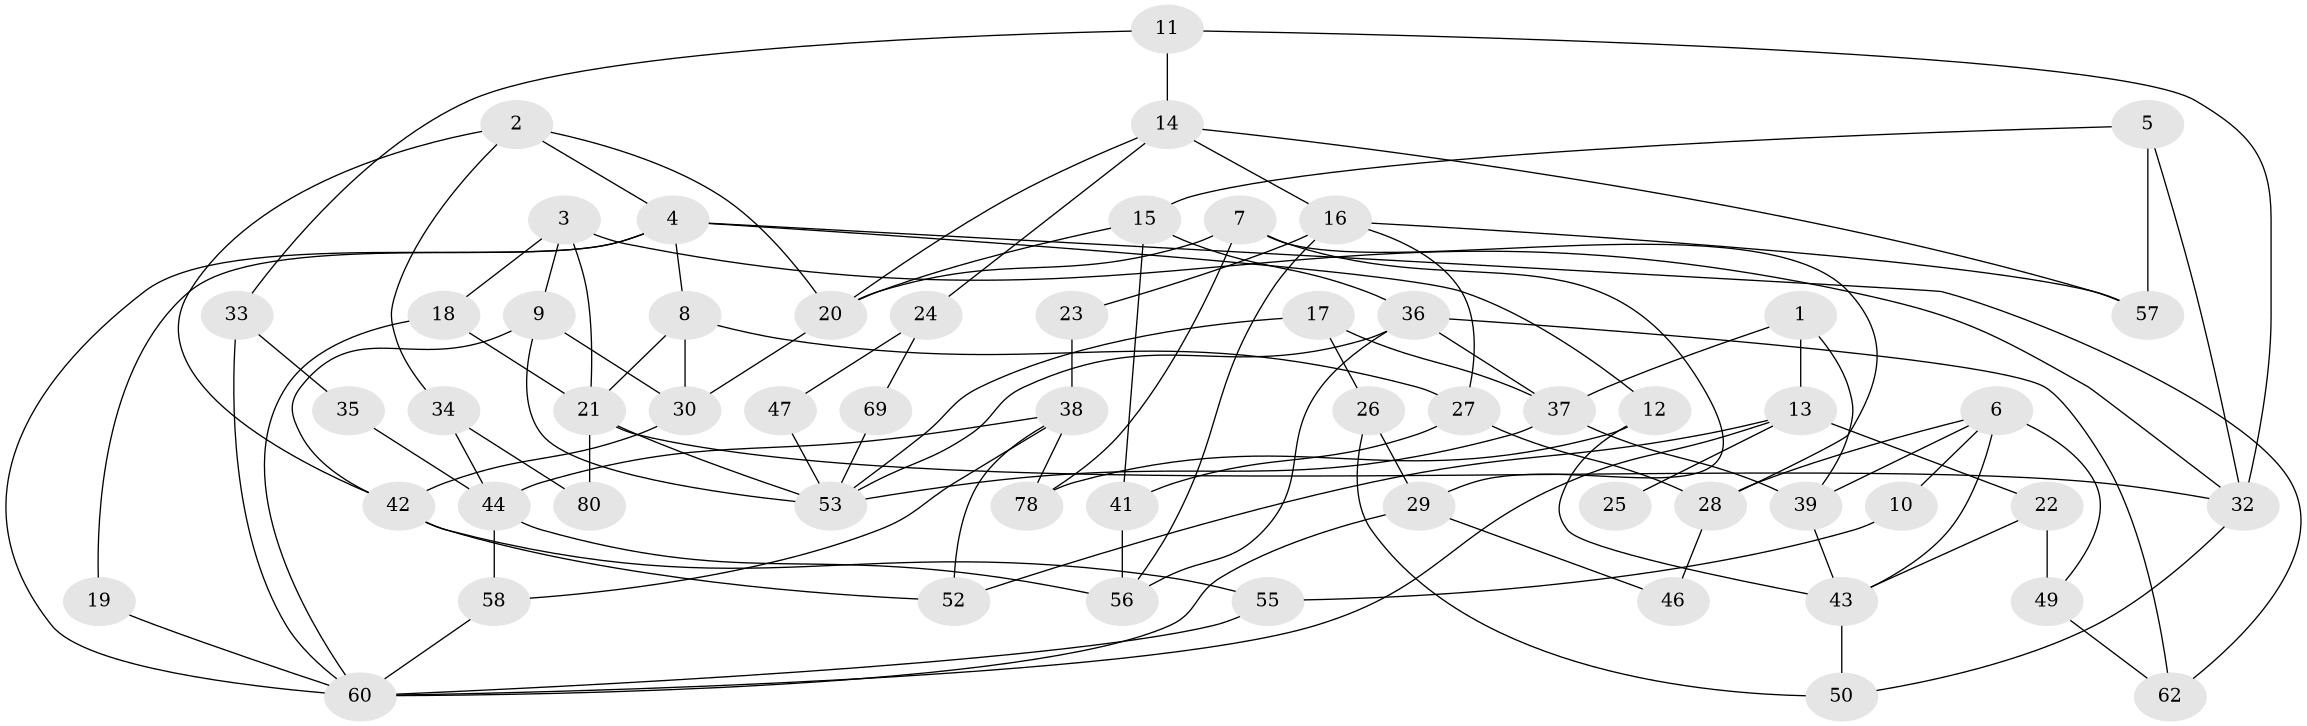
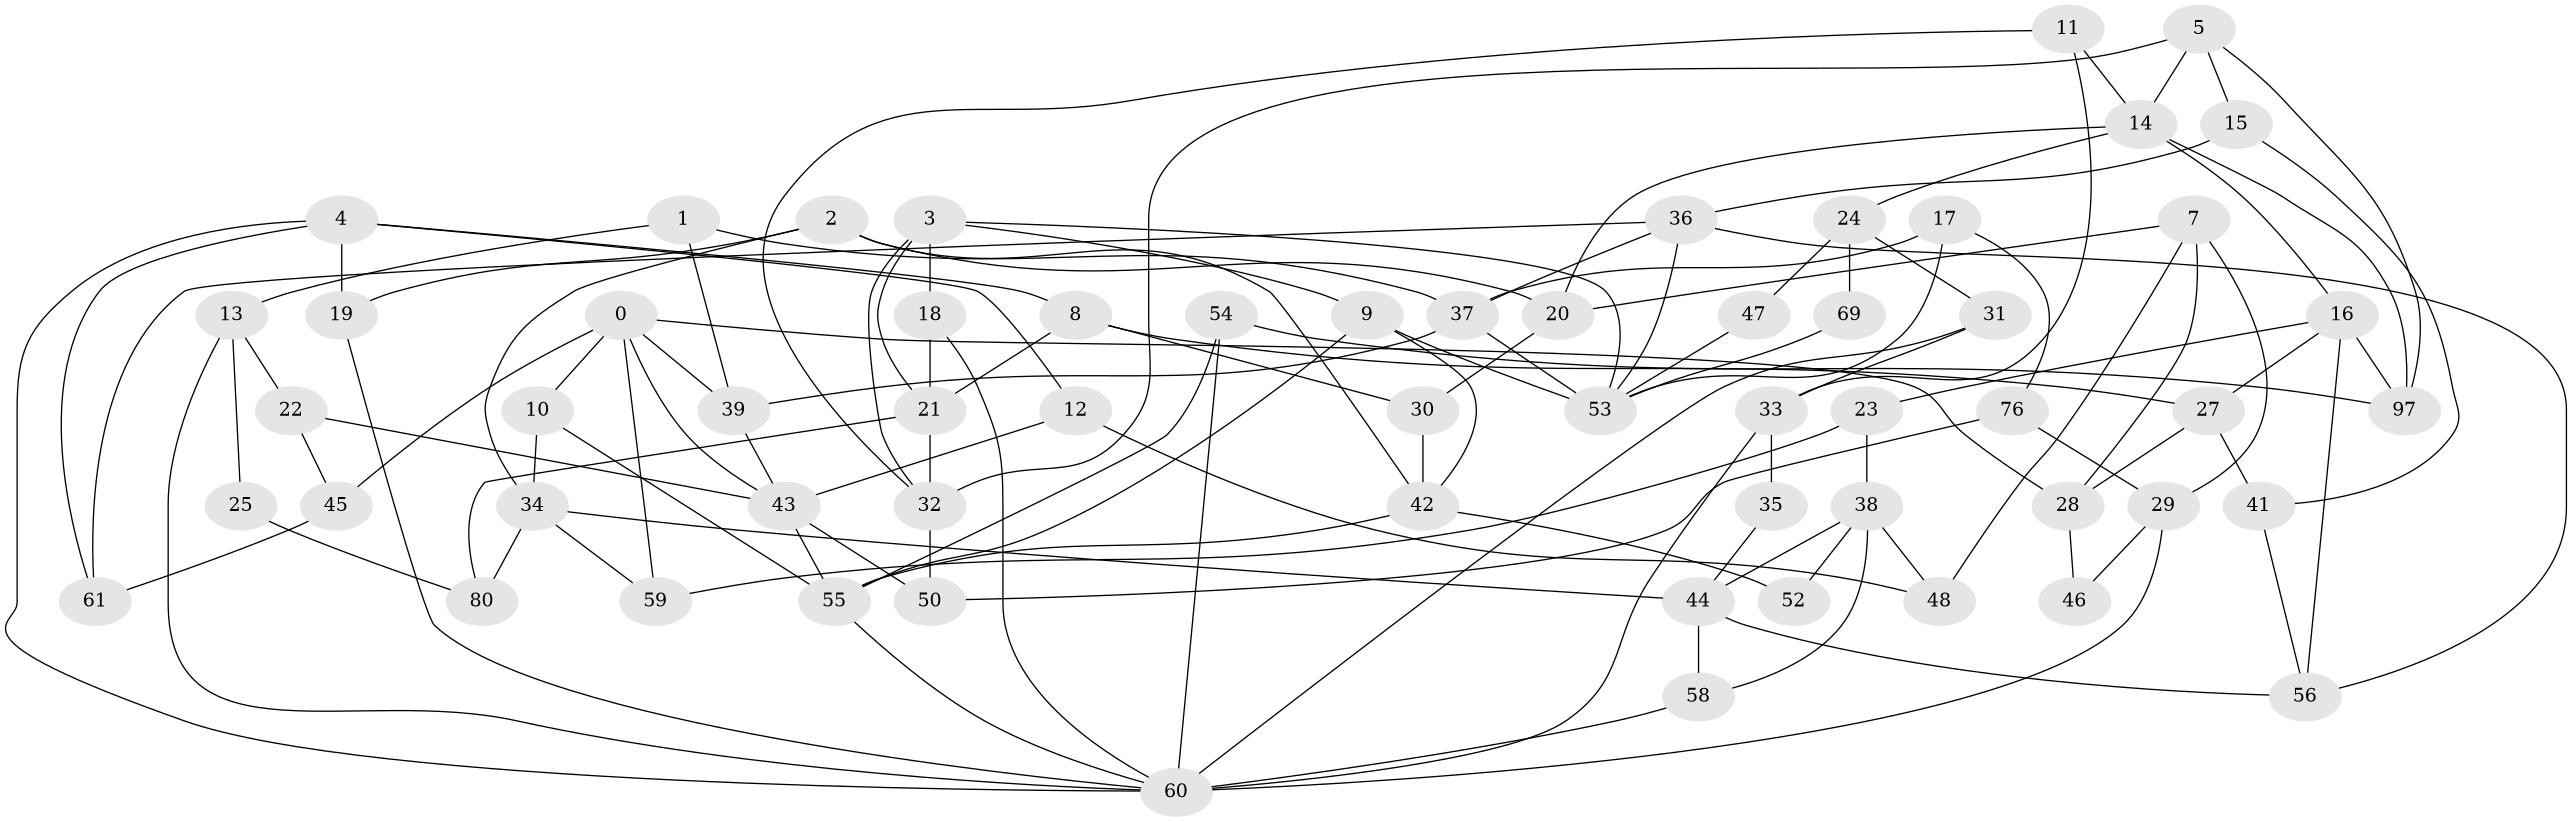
none -> (2170, 77)
(595, 172) -> (584, 261)
(983, 259) -> none
none -> (1222, 315)
none -> (1995, 315)
(2148, 315) -> (2405, 411)
(612, 363) -> (1120, 492)
(1369, 411) -> (2013, 411)
(1997, 411) -> (621, 315)
none -> (536, 449)
(708, 462) -> (1339, 242)
(1333, 491) -> none
(1027, 506) -> (1940, 602)
none -> (810, 554)
none -> (359, 557)
none -> (656, 602)
(2047, 602) -> (336, 506)
(2170, 697) -> (95, 602)
